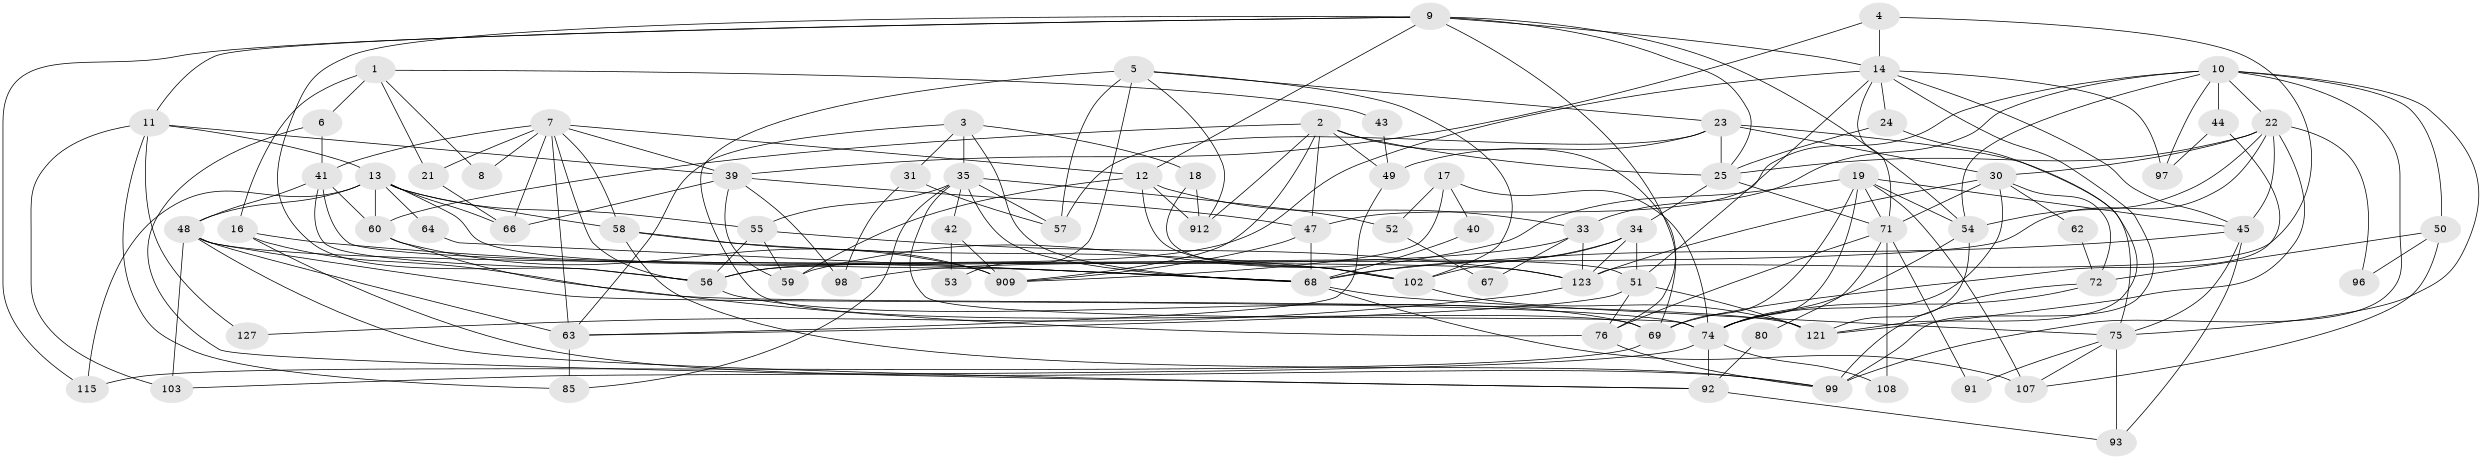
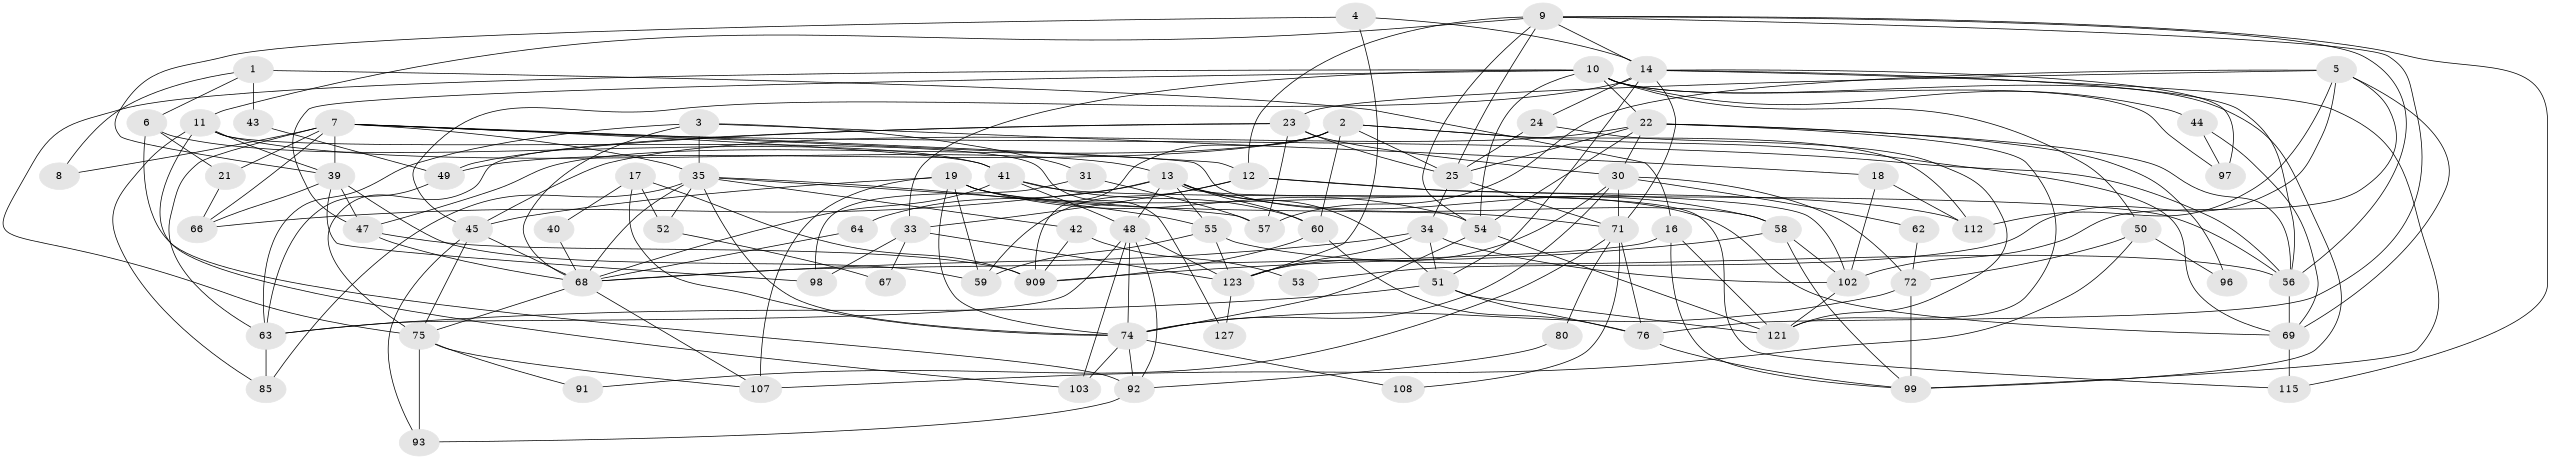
(402, 123) -> (178, 144)
none -> (503, 137)
(1200, 229) -> (1974, 229)
